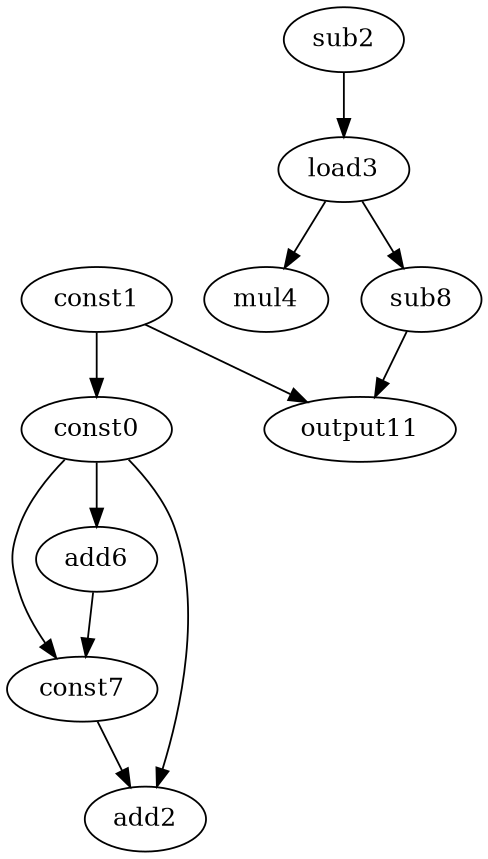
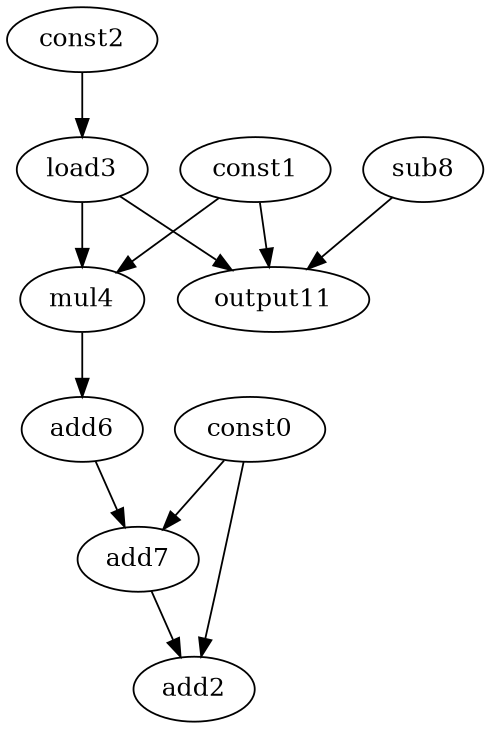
(344, 40) -> (82, 40)
(378, 227) -> (163, 225)
(97, 356) -> (184, 224)
(97, 485) -> (82, 356)
(82, 689) -> (138, 559)
